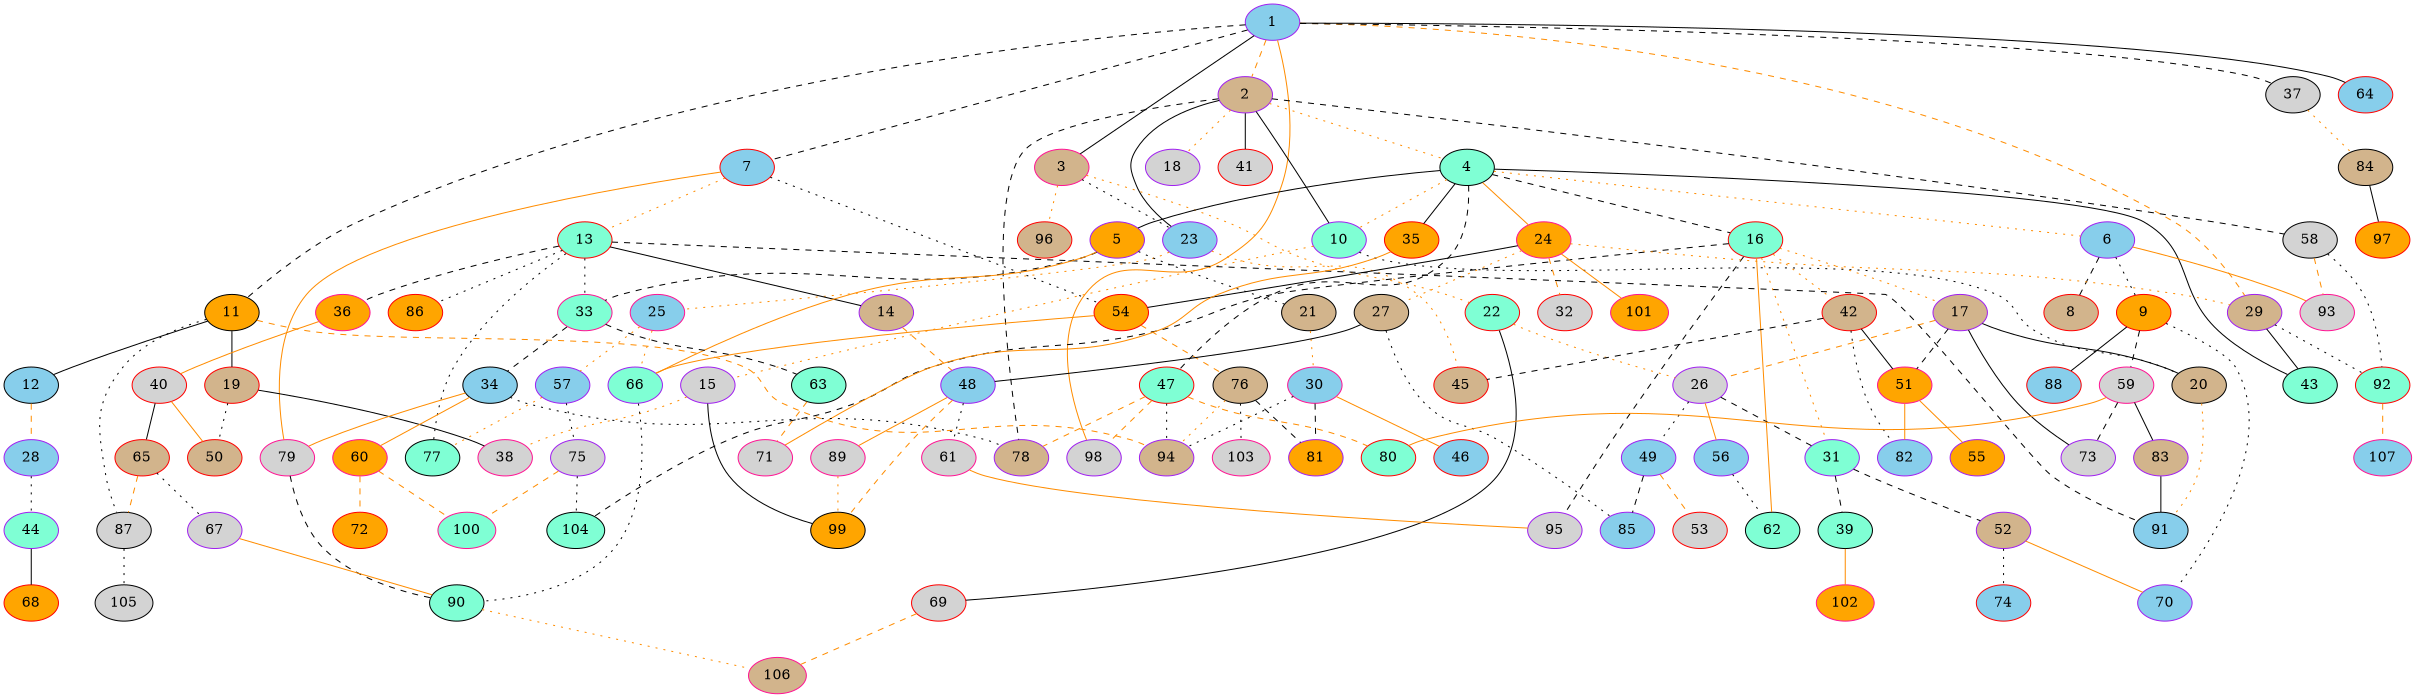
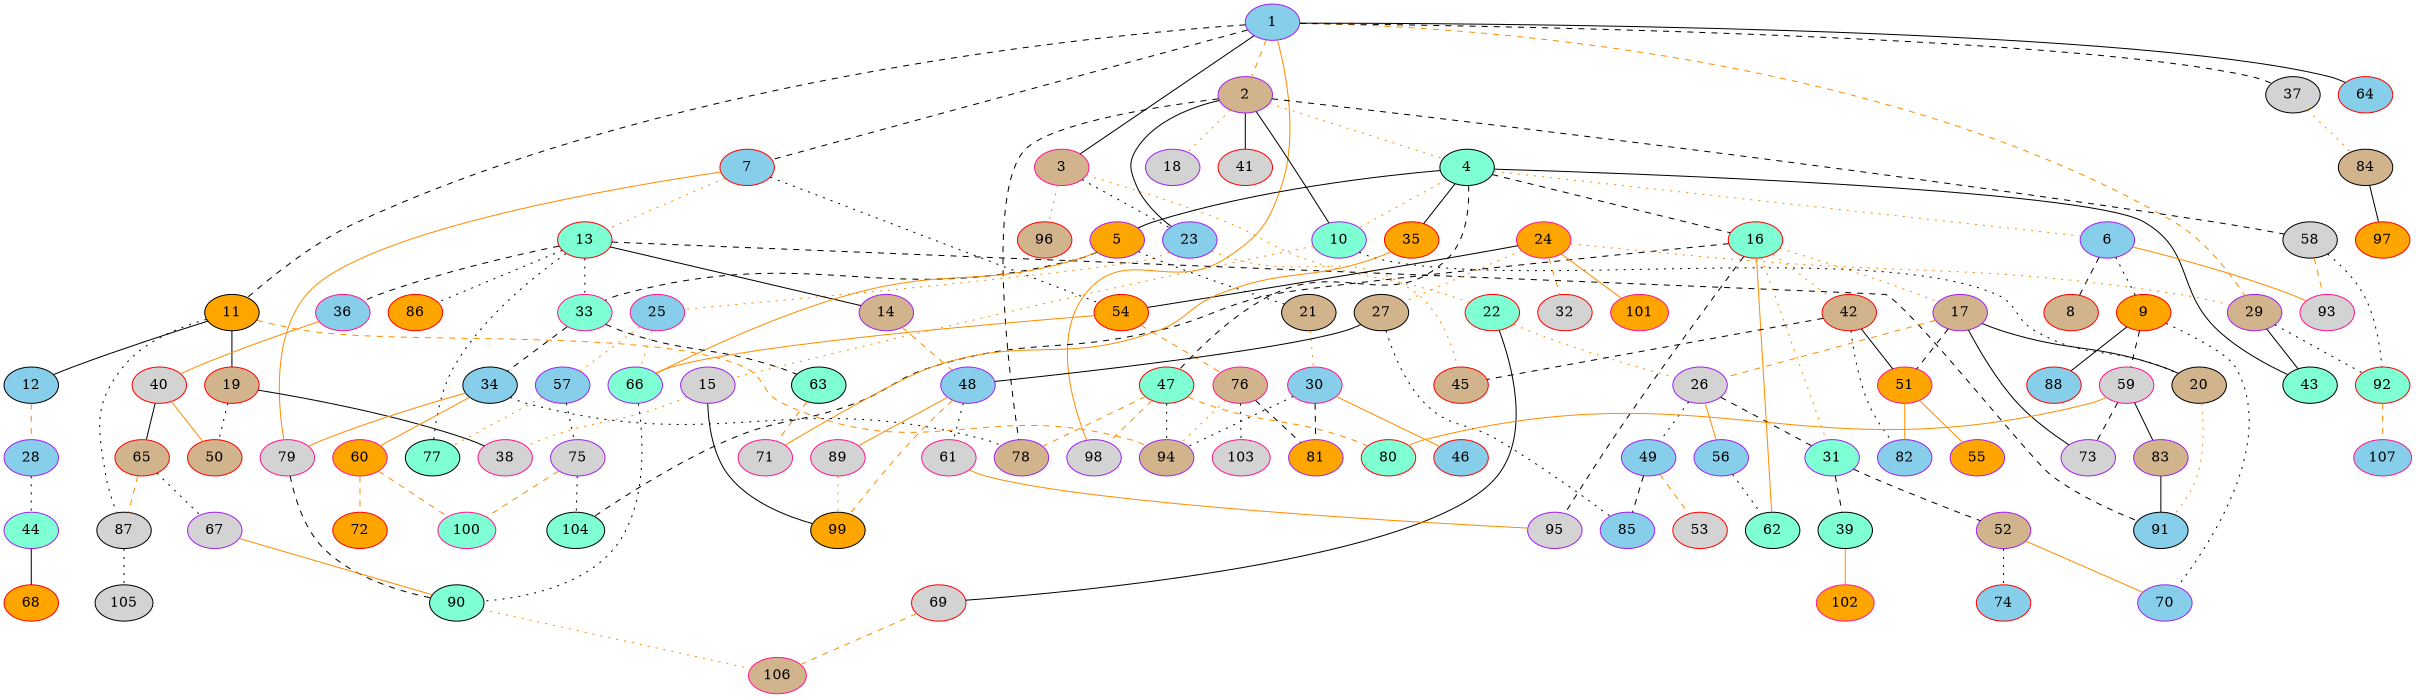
(1505, 204) -> none
(343, 313) -> (343, 313)
(1240, 385) -> (1240, 385)
